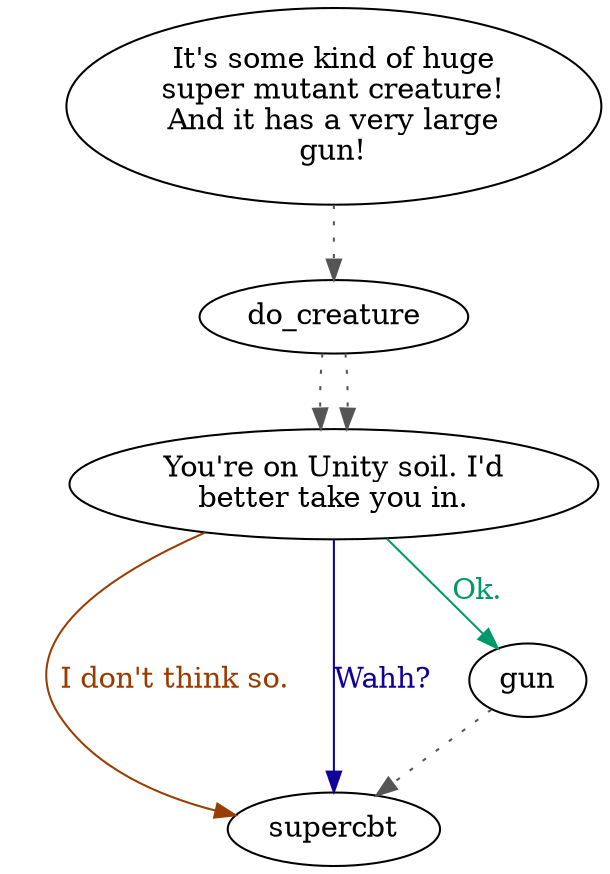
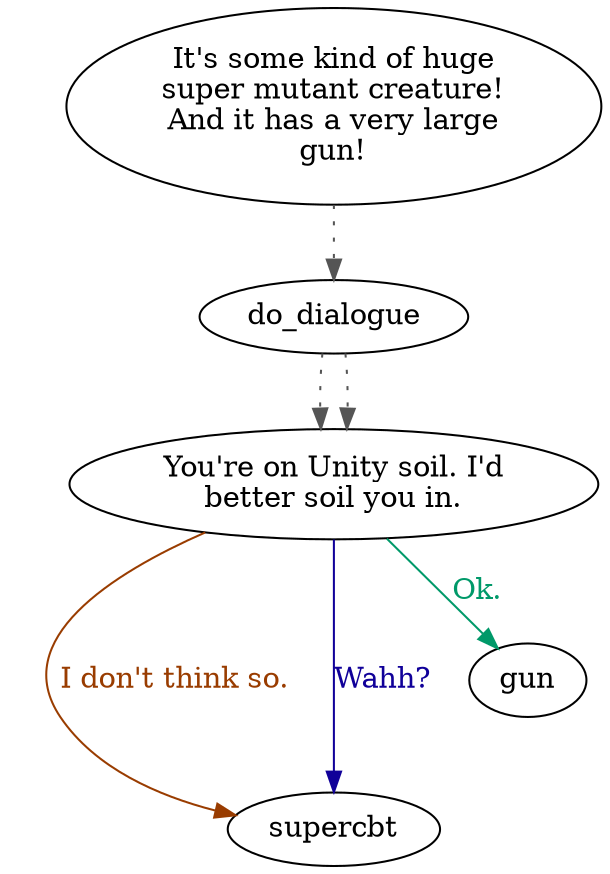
(334, 317) -> (334, 317)
(334, 484) -> (334, 484)
(442, 746) -> none
